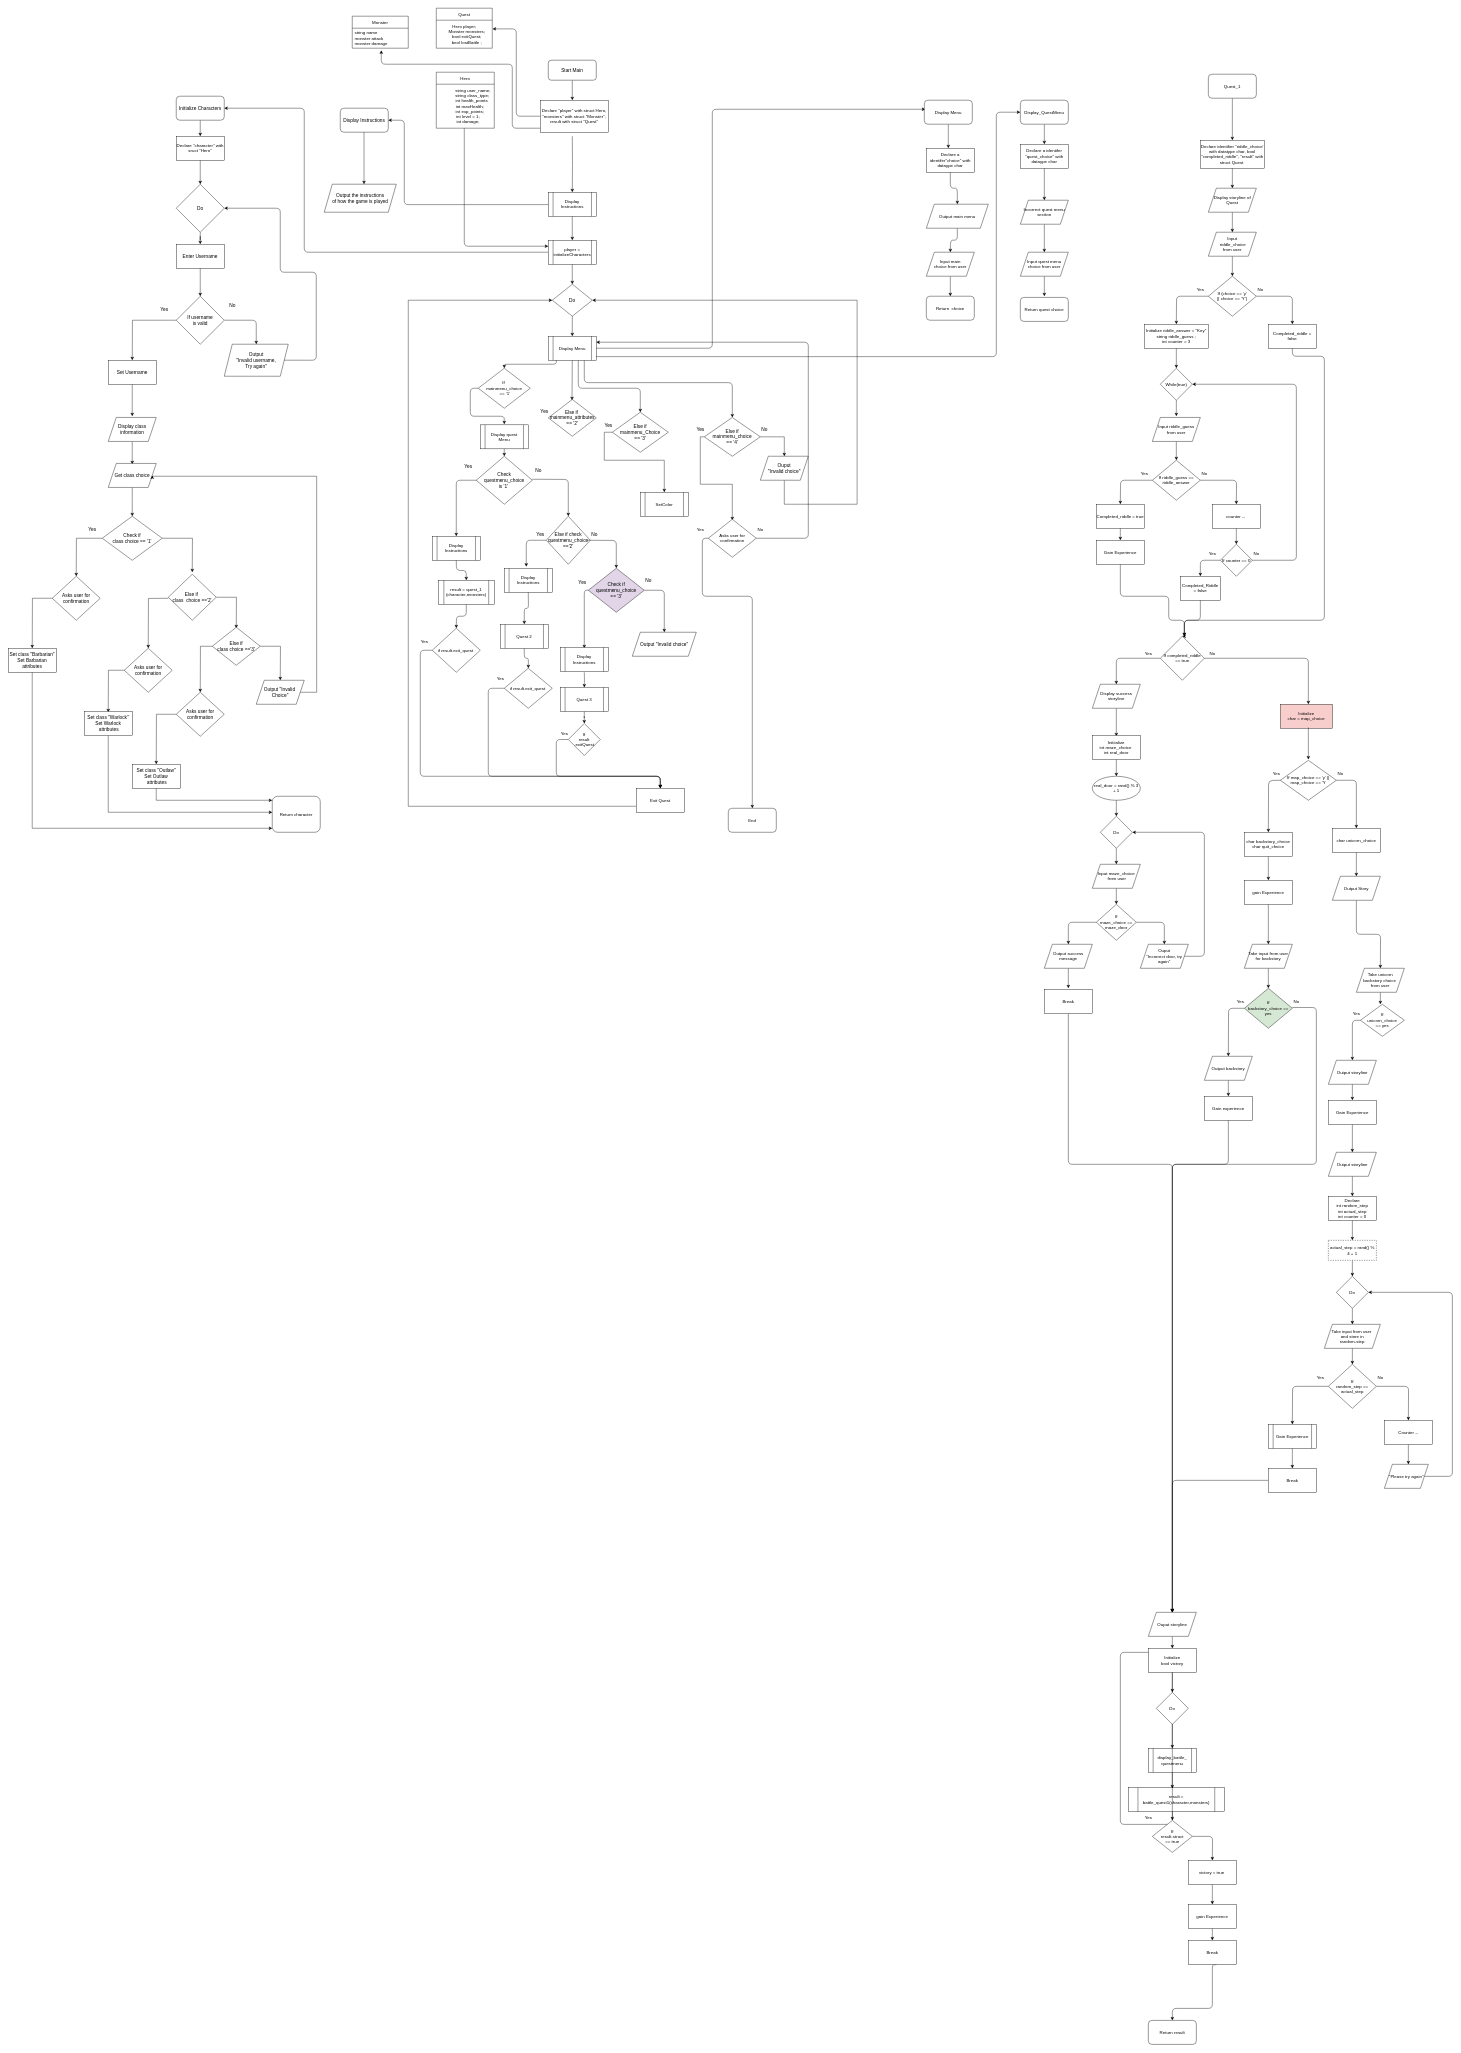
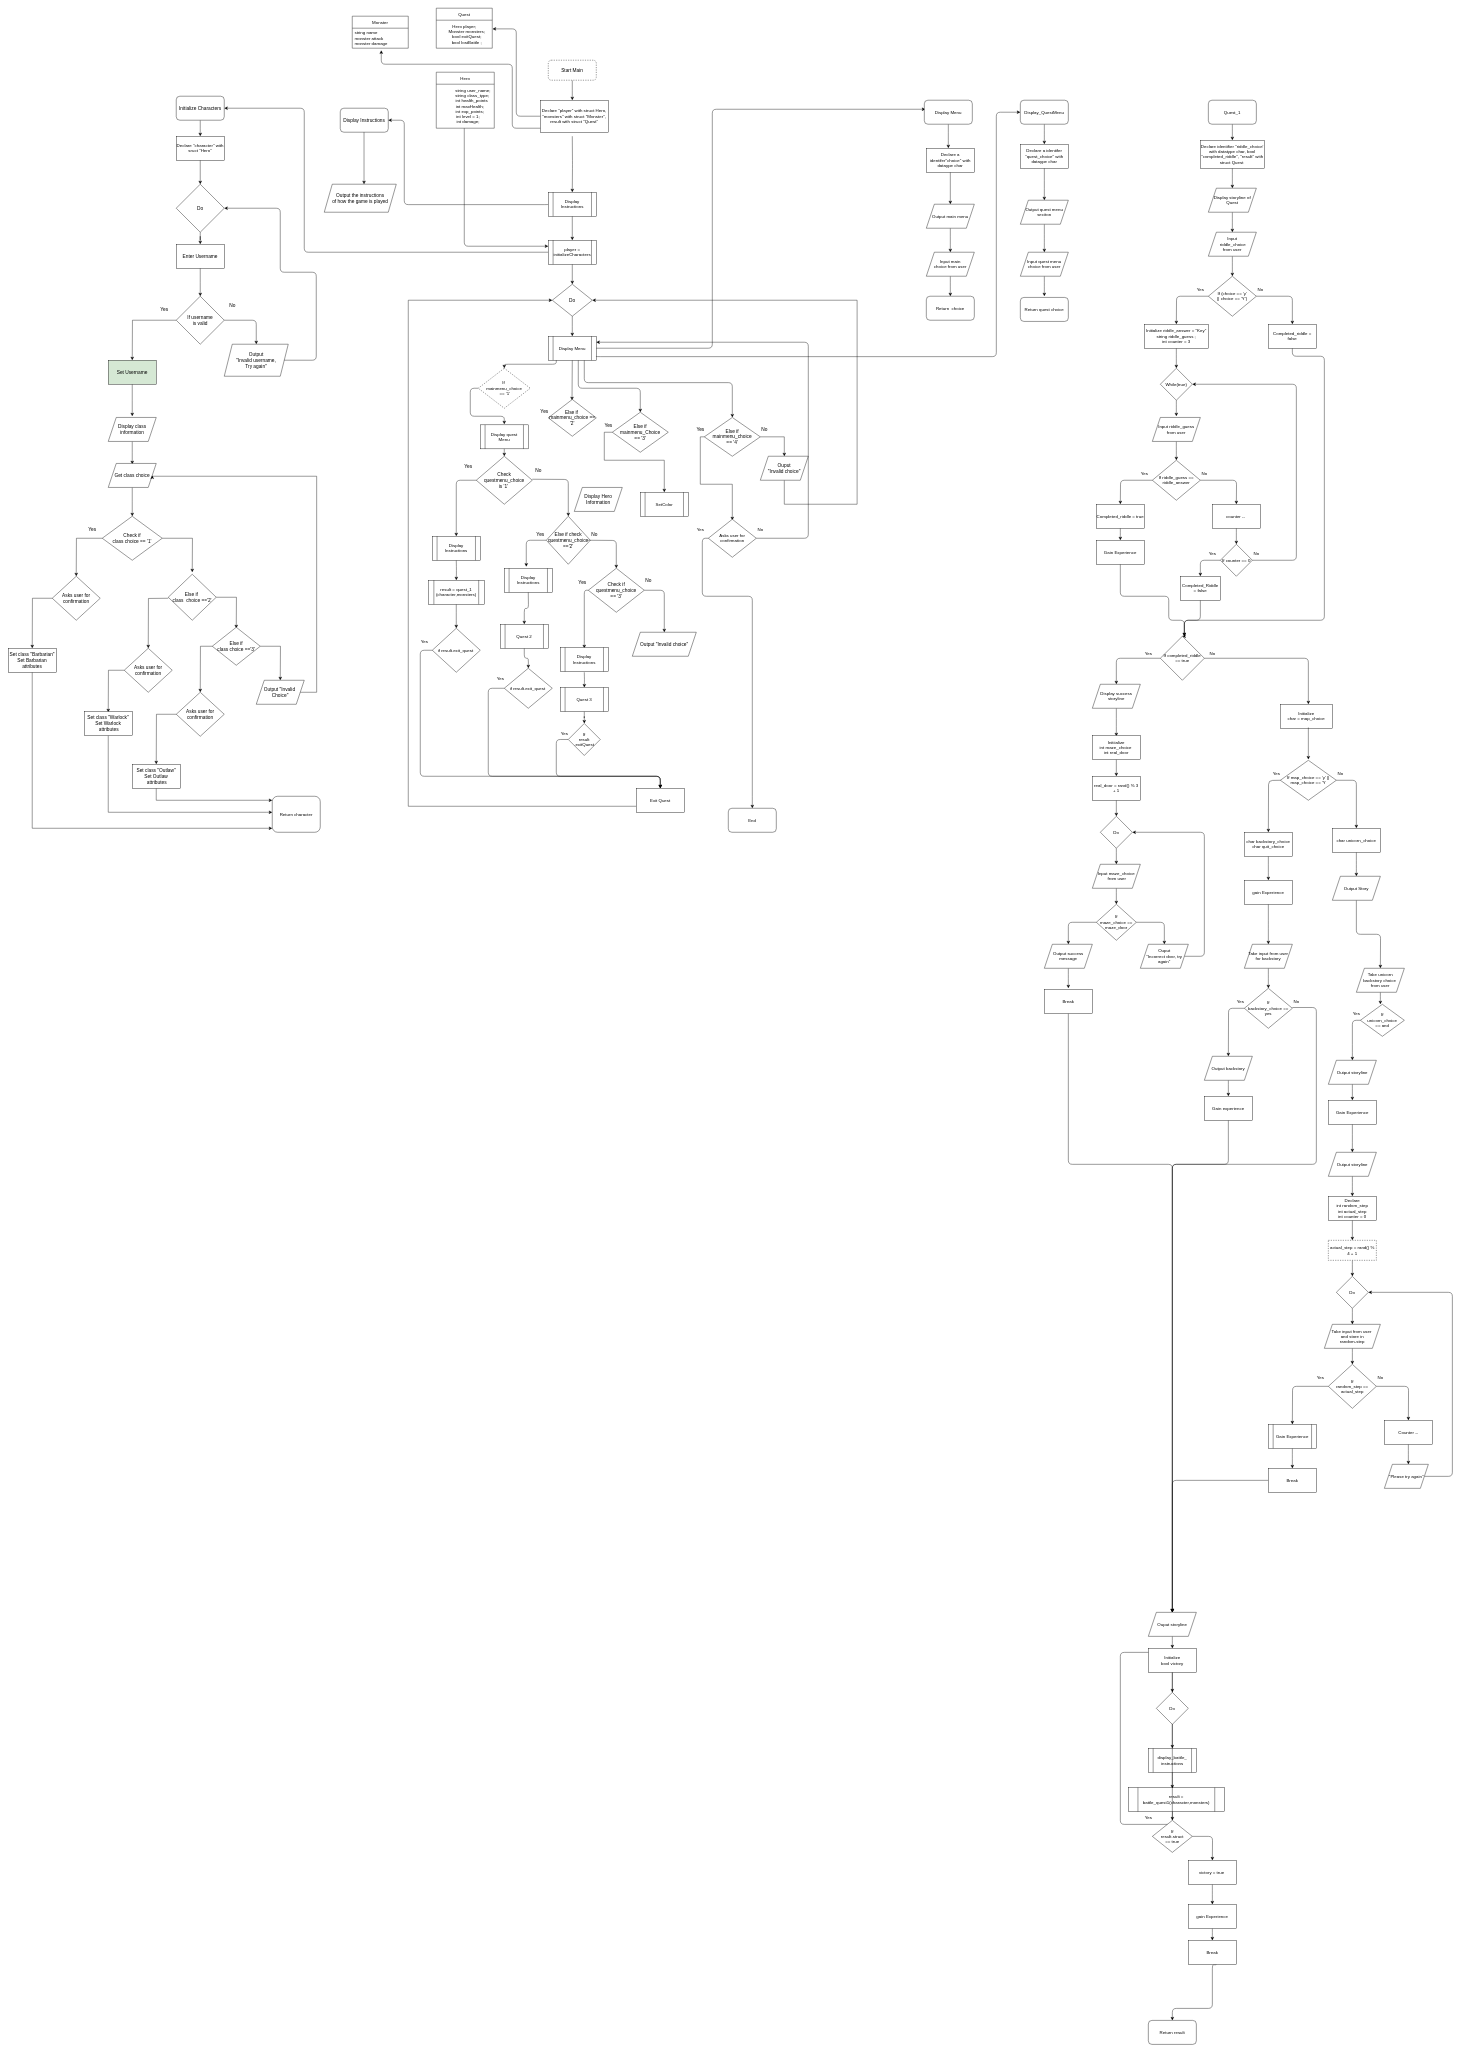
(572, 70) -> (572, 70)
(1232, 86) -> (1232, 112)
(1044, 212) -> (1044, 212)
(957, 216) -> (950, 216)
(132, 372) -> (132, 372)
(504, 388) -> (504, 388)
(572, 418) -> (572, 418)
none -> (598, 499)
(616, 590) -> (616, 590)
(466, 592) -> (456, 592)
(1306, 716) -> (1306, 716)
(1116, 788) -> (1116, 788)
(1268, 1008) -> (1268, 1008)
(1382, 1020) -> (1382, 1020)
(1172, 1760) -> (1172, 1760)
